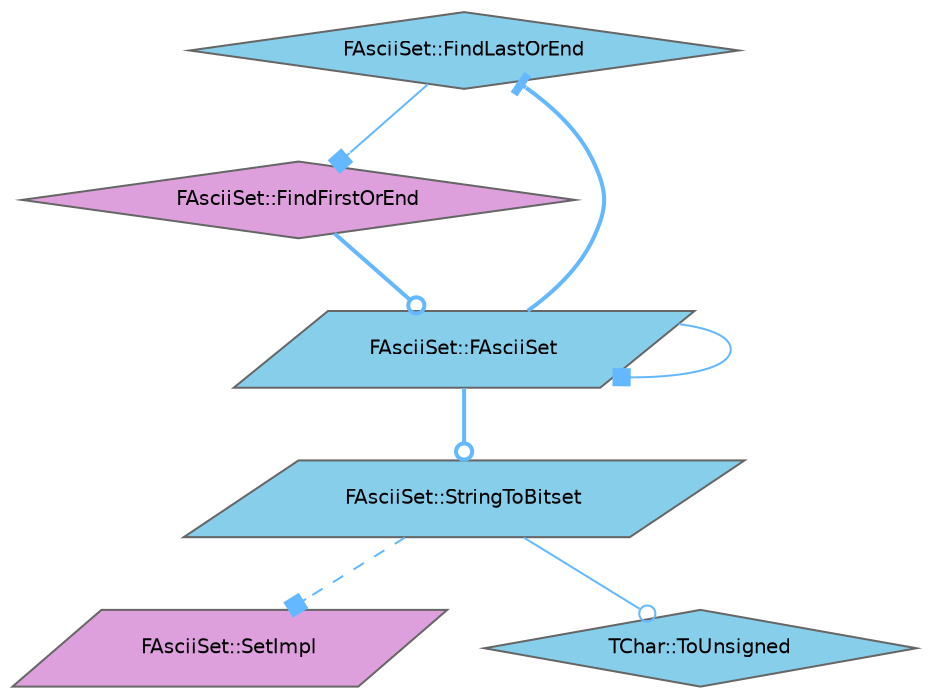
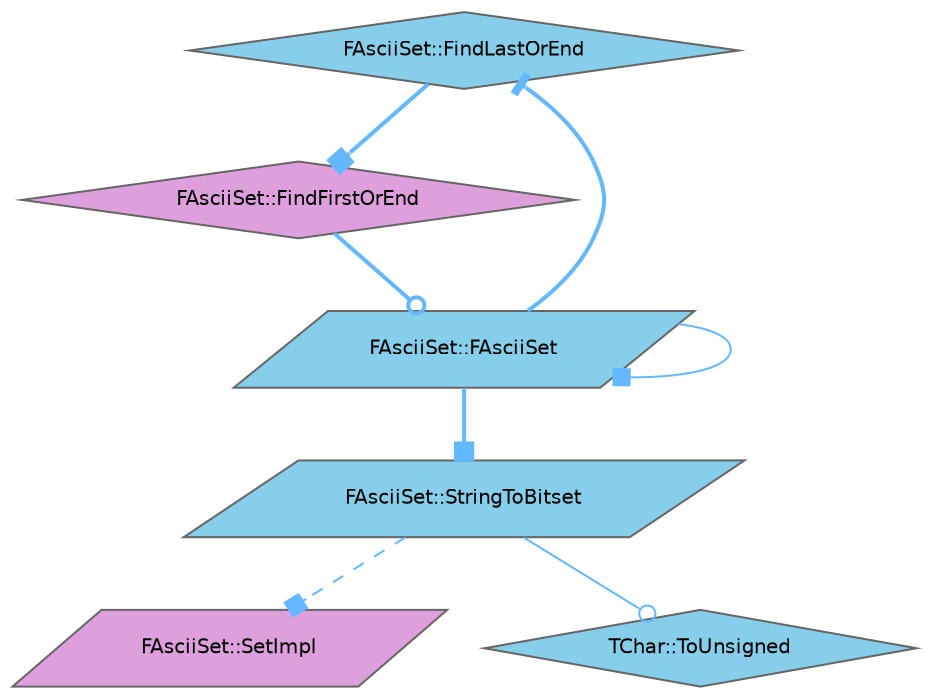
(389, 118) -> (389, 118)
(464, 416) -> (464, 414)
